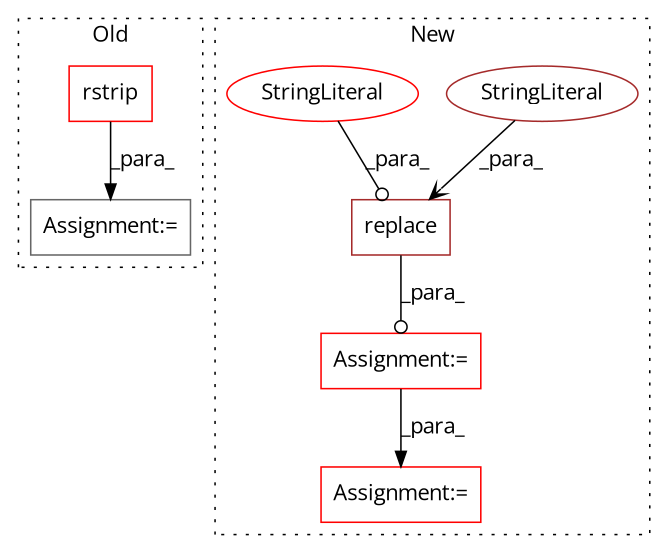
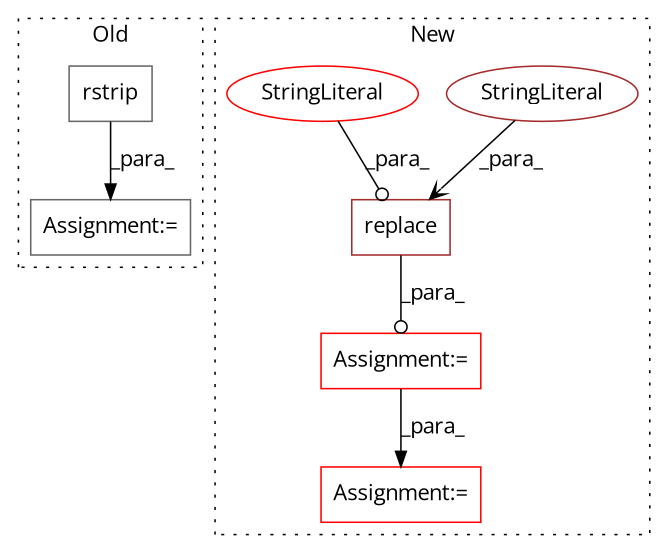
(111, 94) -> (111, 94)
